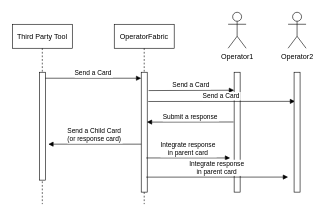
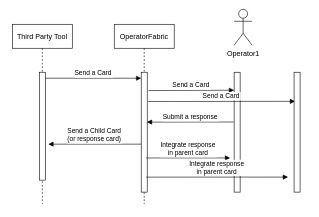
(237, 30) -> (243, 27)
(297, 30) -> none
